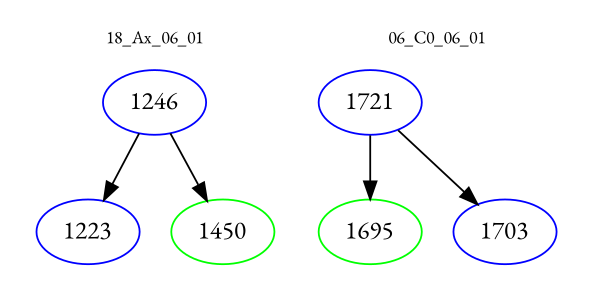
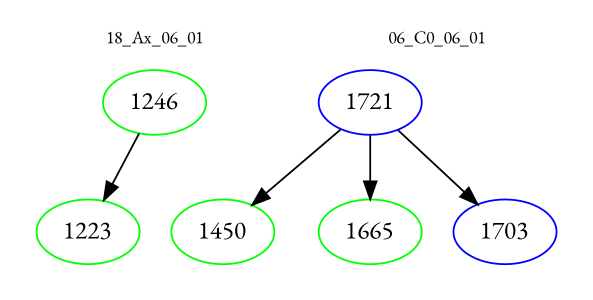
(155, 102) -> (155, 102)
(184, 159) -> (316, 150)
(88, 232) -> (88, 232)
(370, 232) -> (370, 232)
